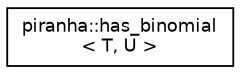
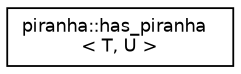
(120, 37) -> (120, 37)
